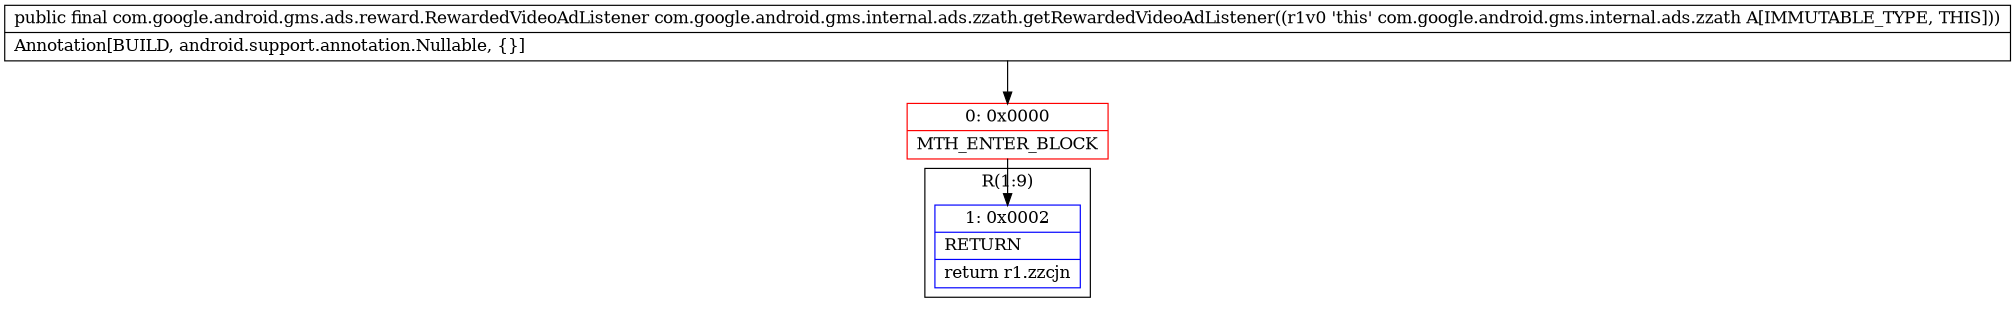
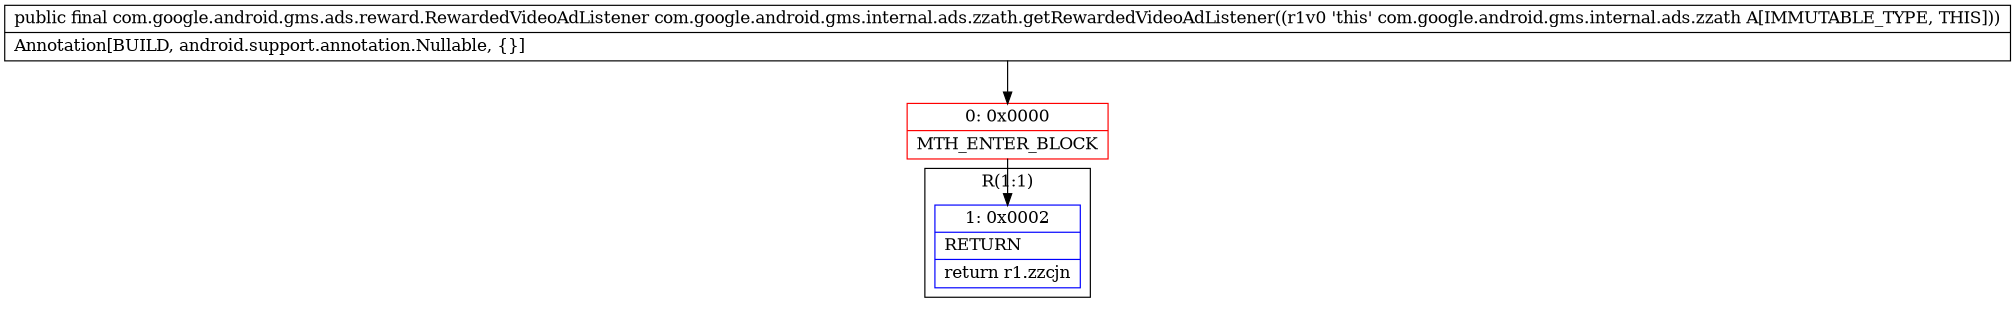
(1008, 182) -> (1008, 182)
